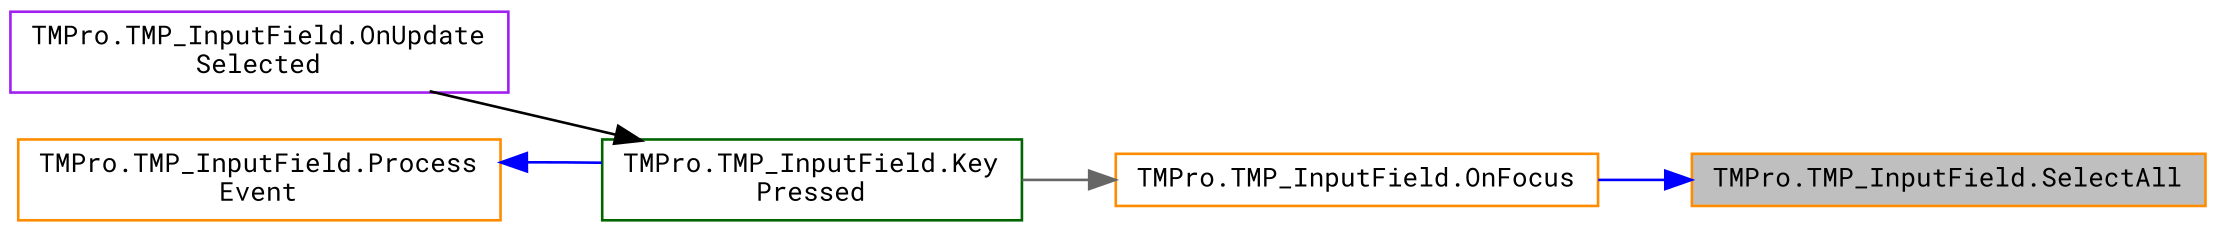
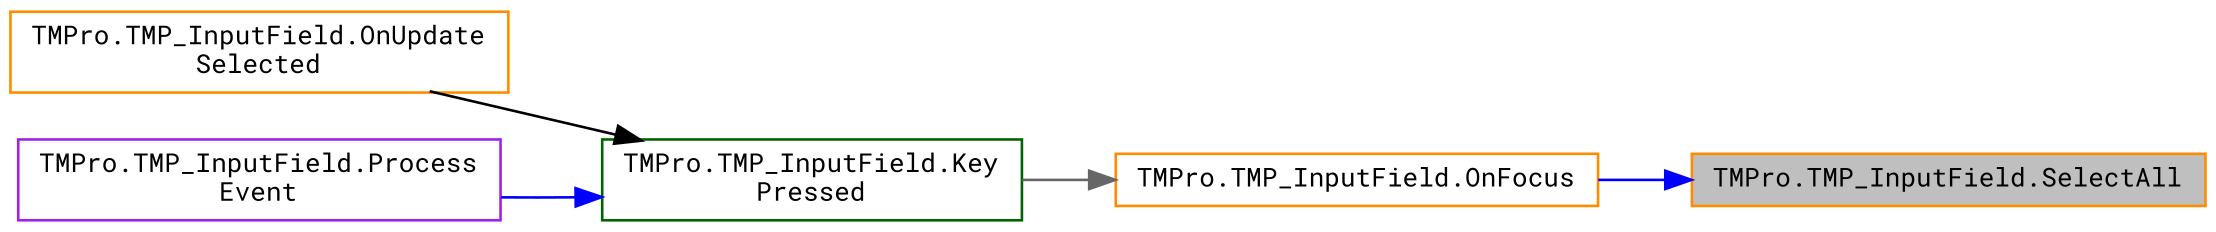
(259, 52) -> (259, 52)
(564, 162) -> (538, 197)
(259, 180) -> (259, 180)
